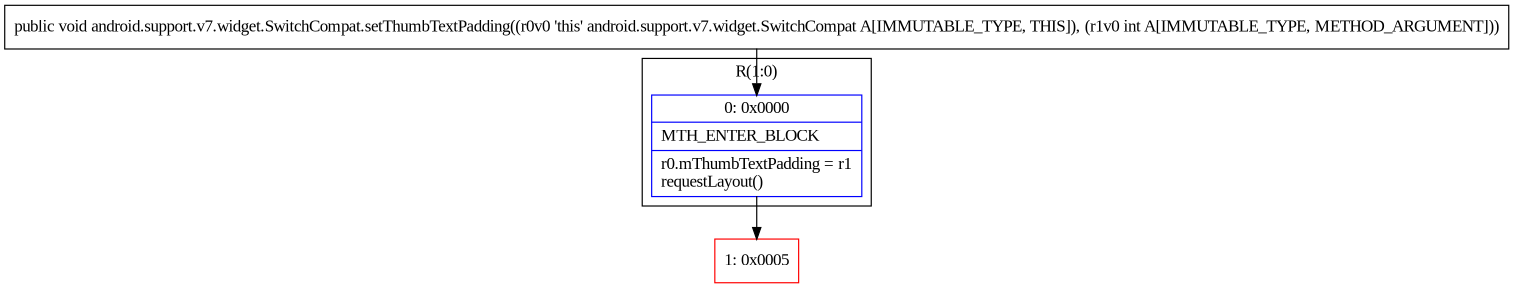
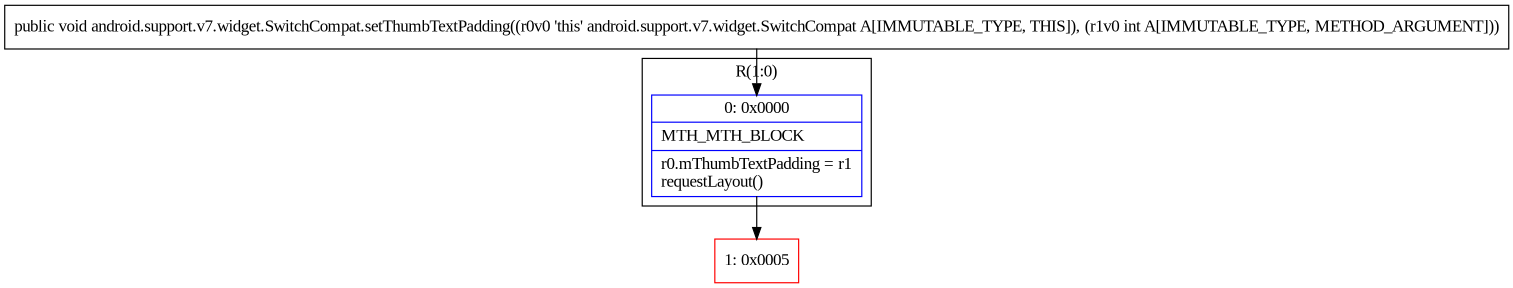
(740, 136) -> (733, 136)
